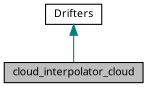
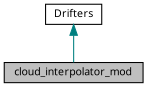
(74, 73) -> (74, 73)
